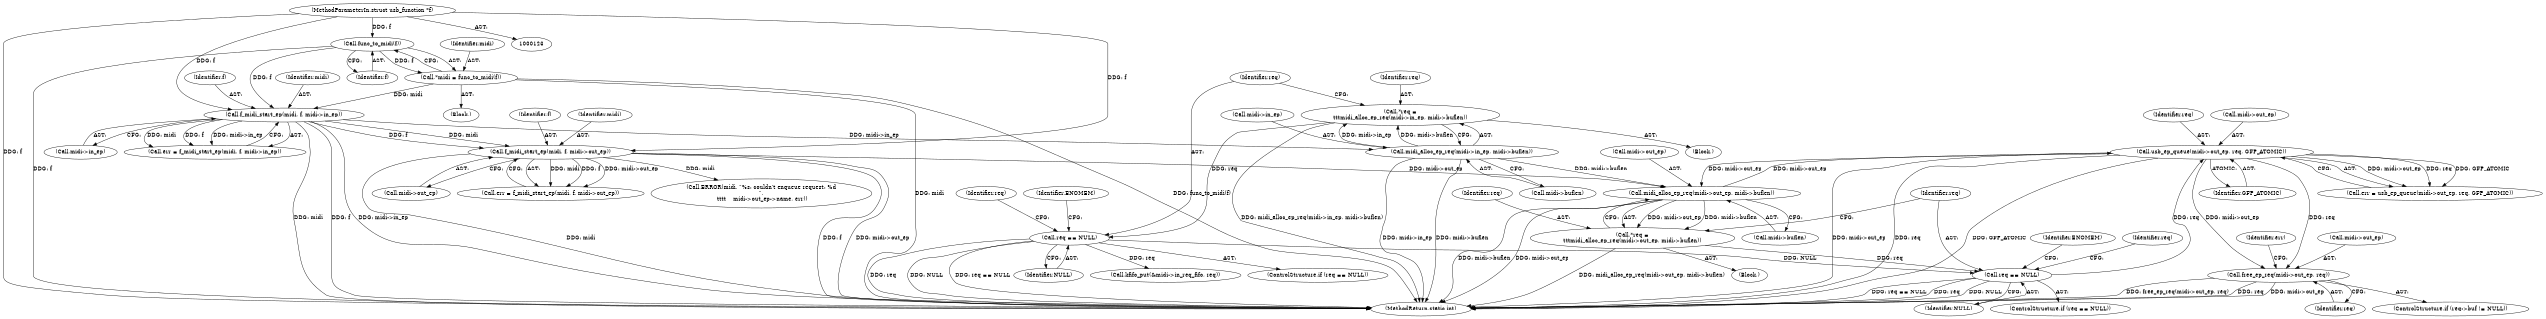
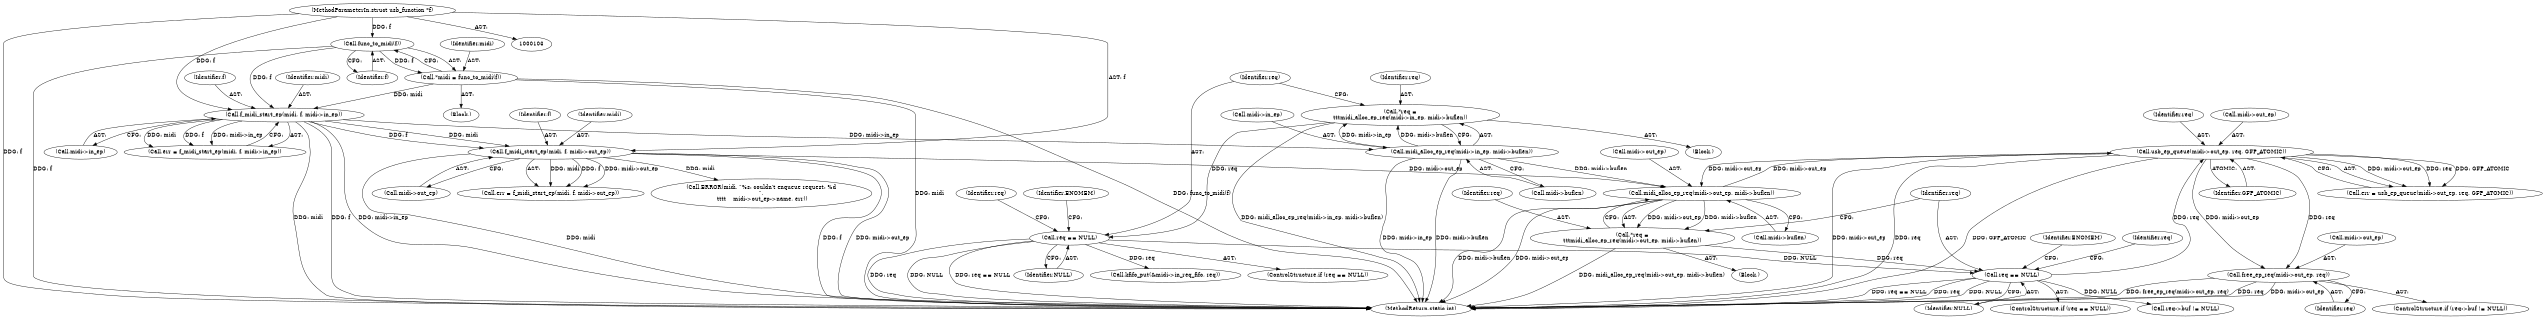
(532, 44) -> (532, 44)
(1117, 78) -> (1117, 78)
(509, 177) -> none
(2266, 238) -> none
none -> (2185, 309)
